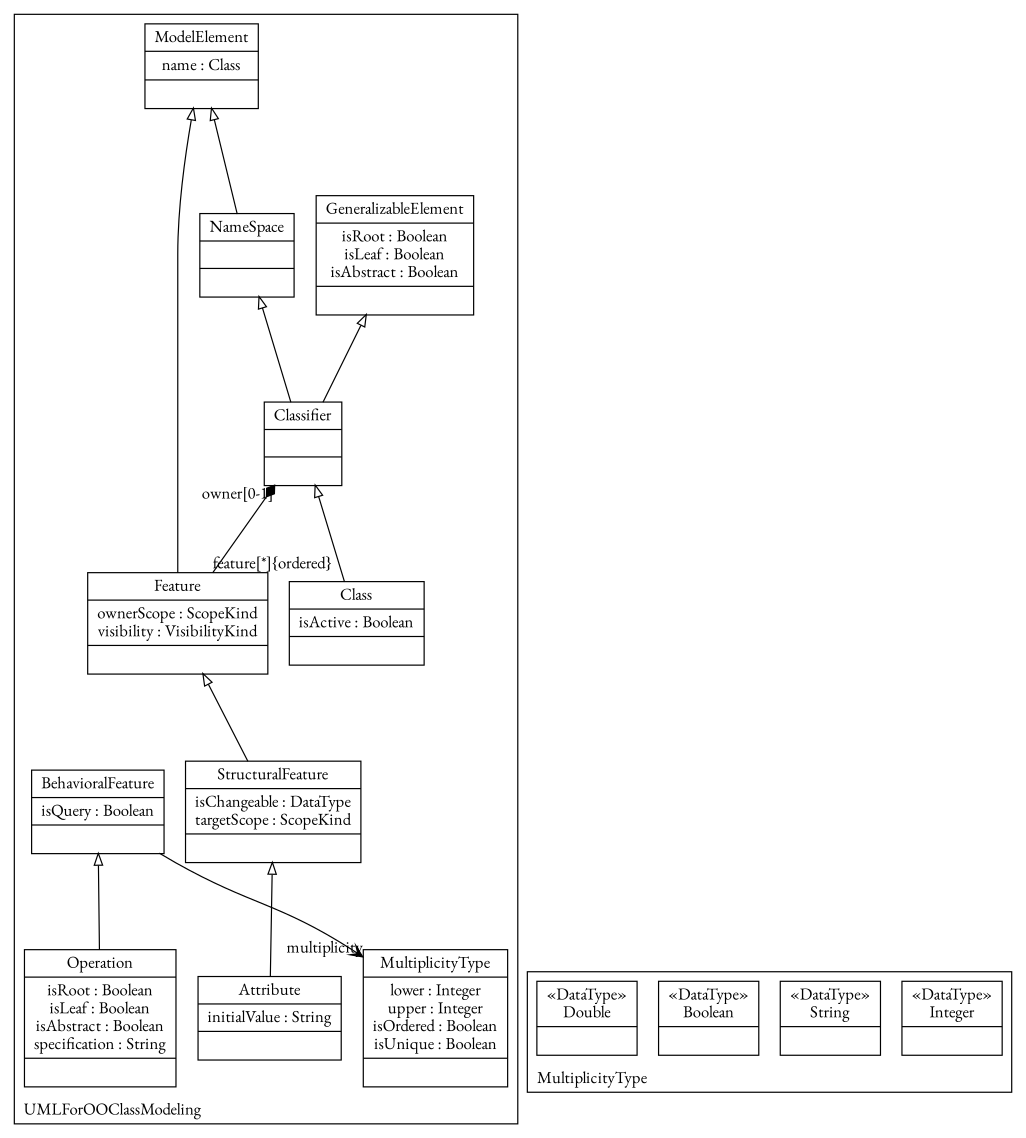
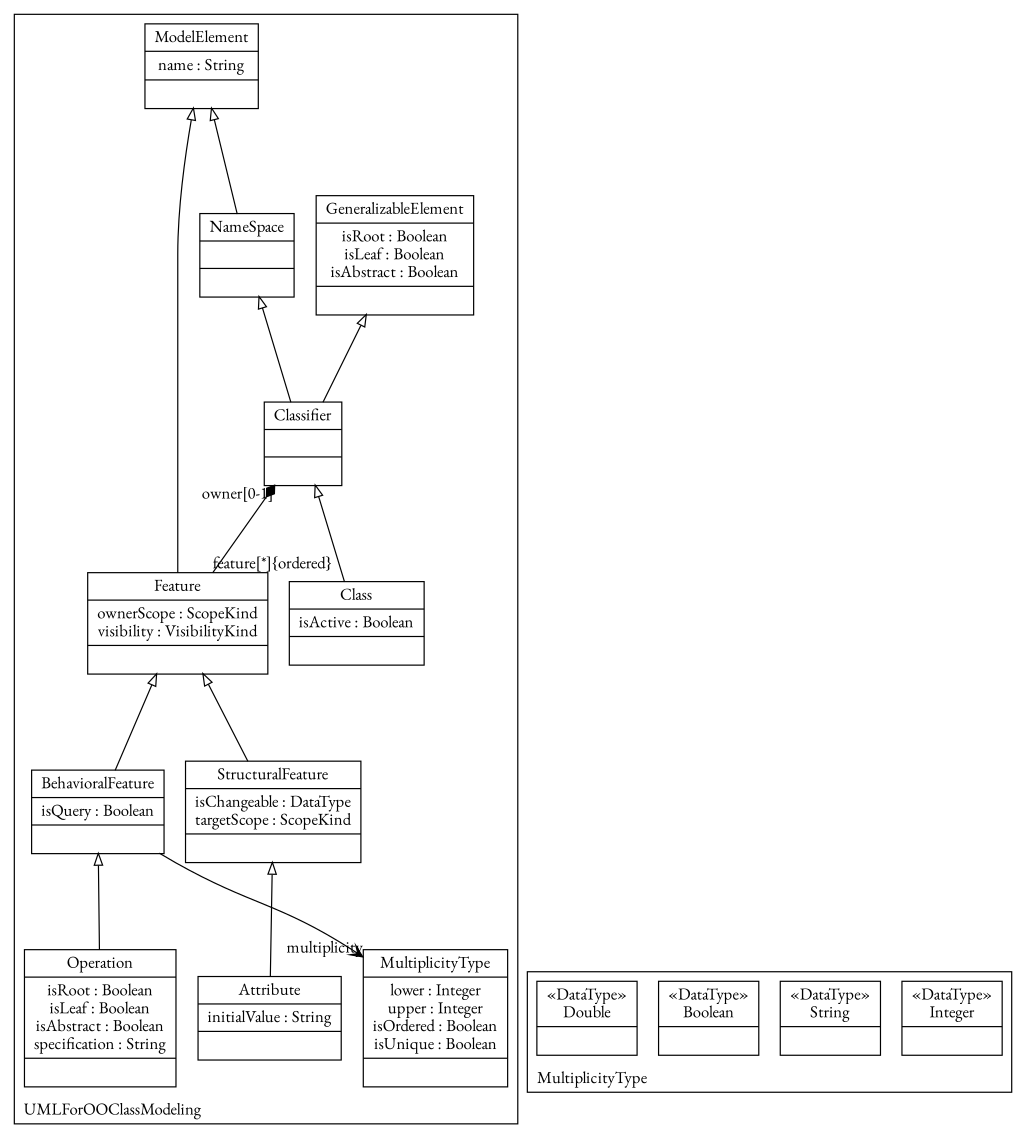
(202, 65) -> (202, 65)
none -> (133, 728)
